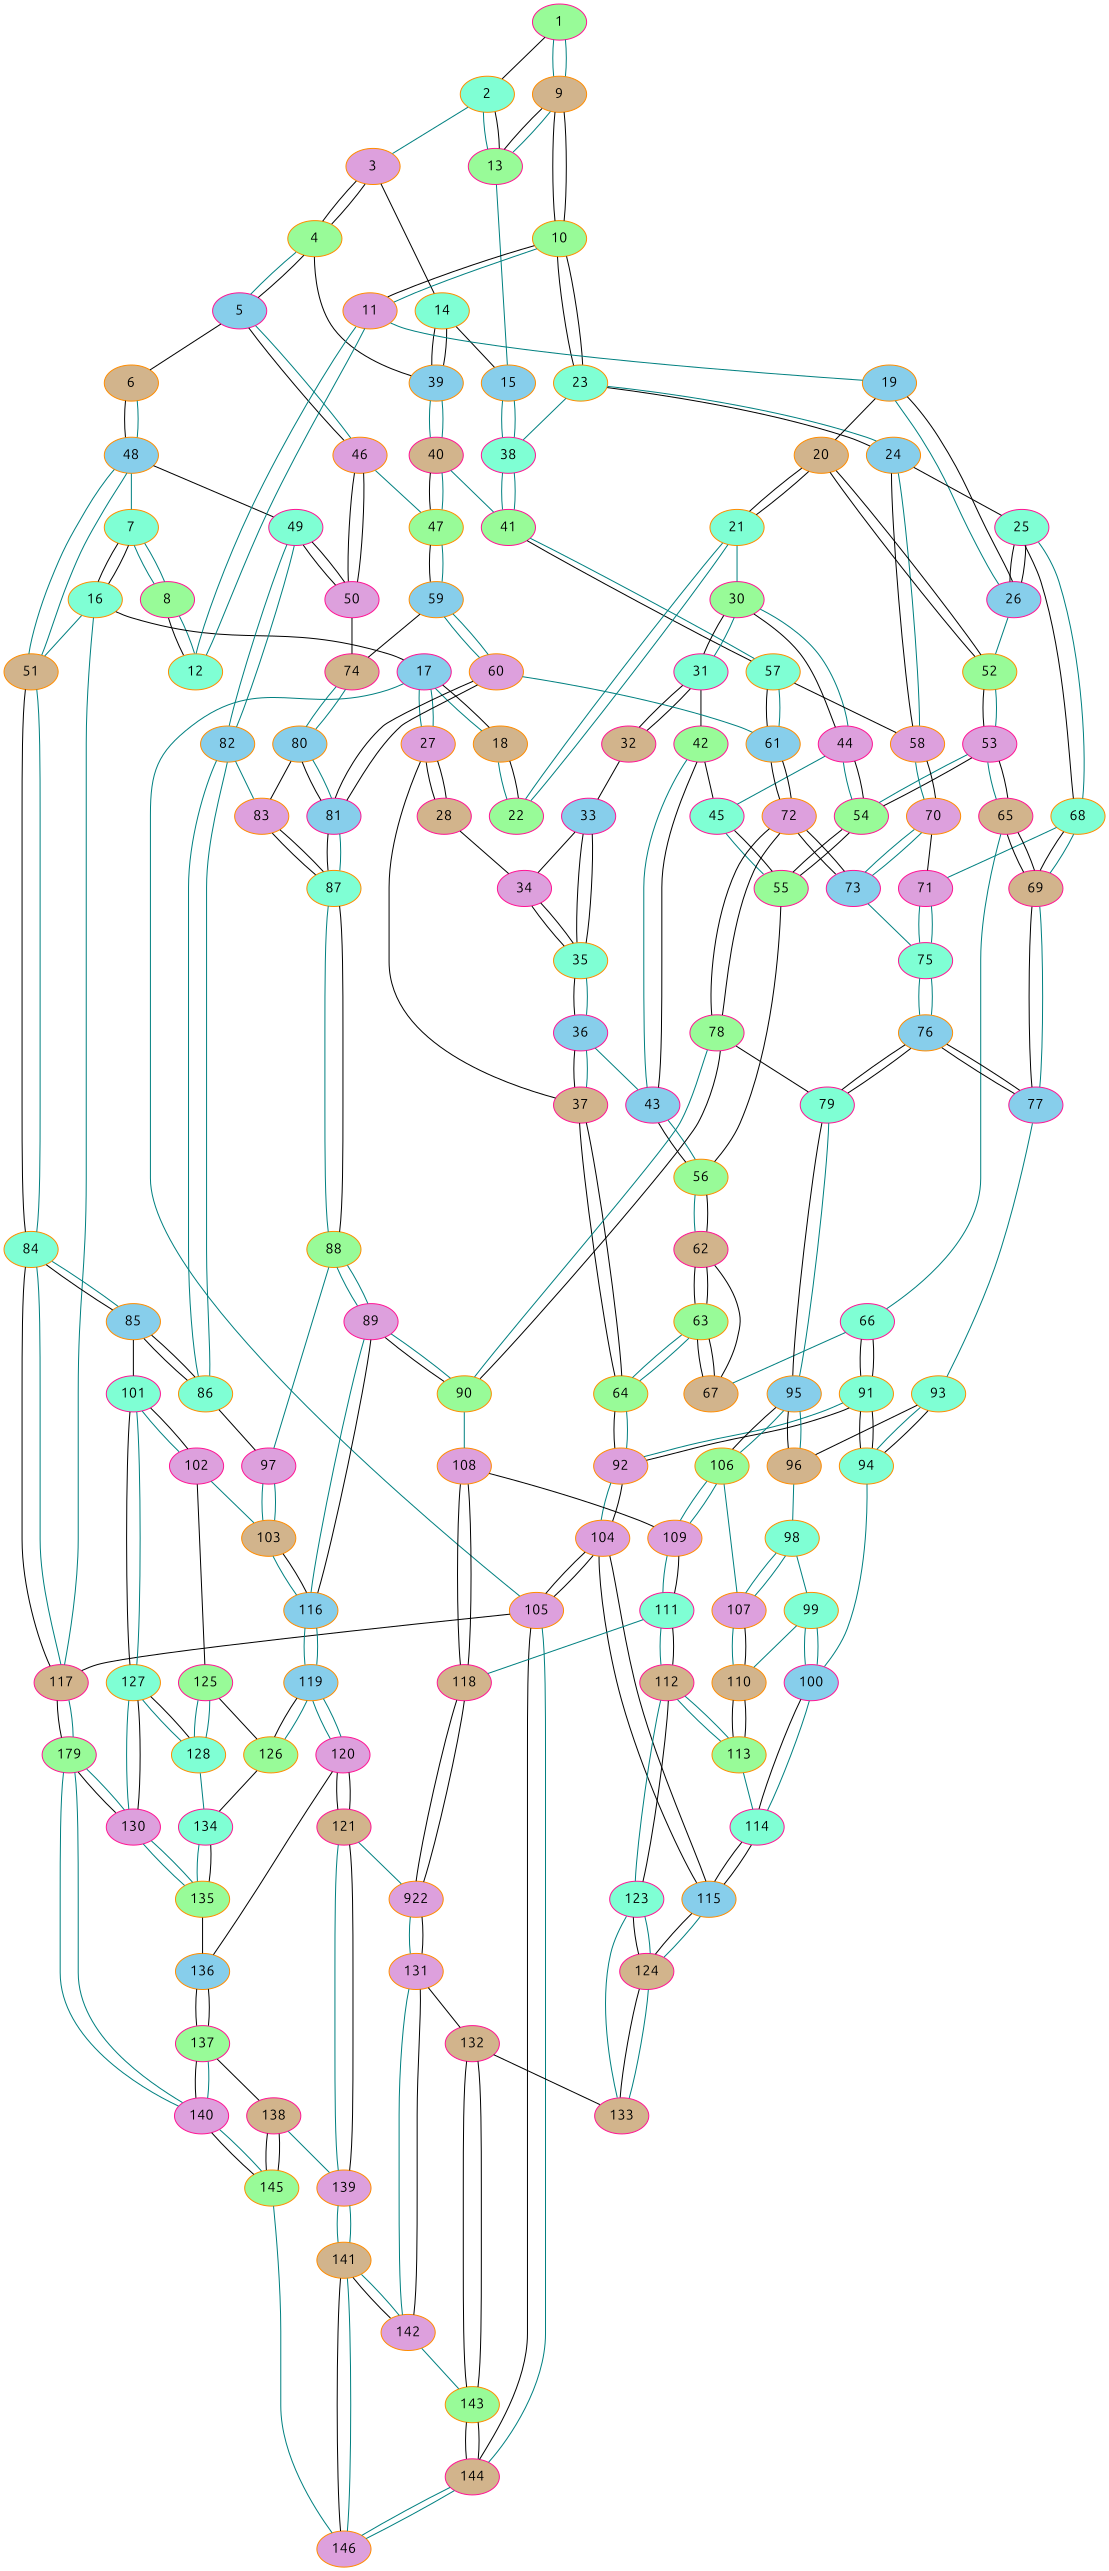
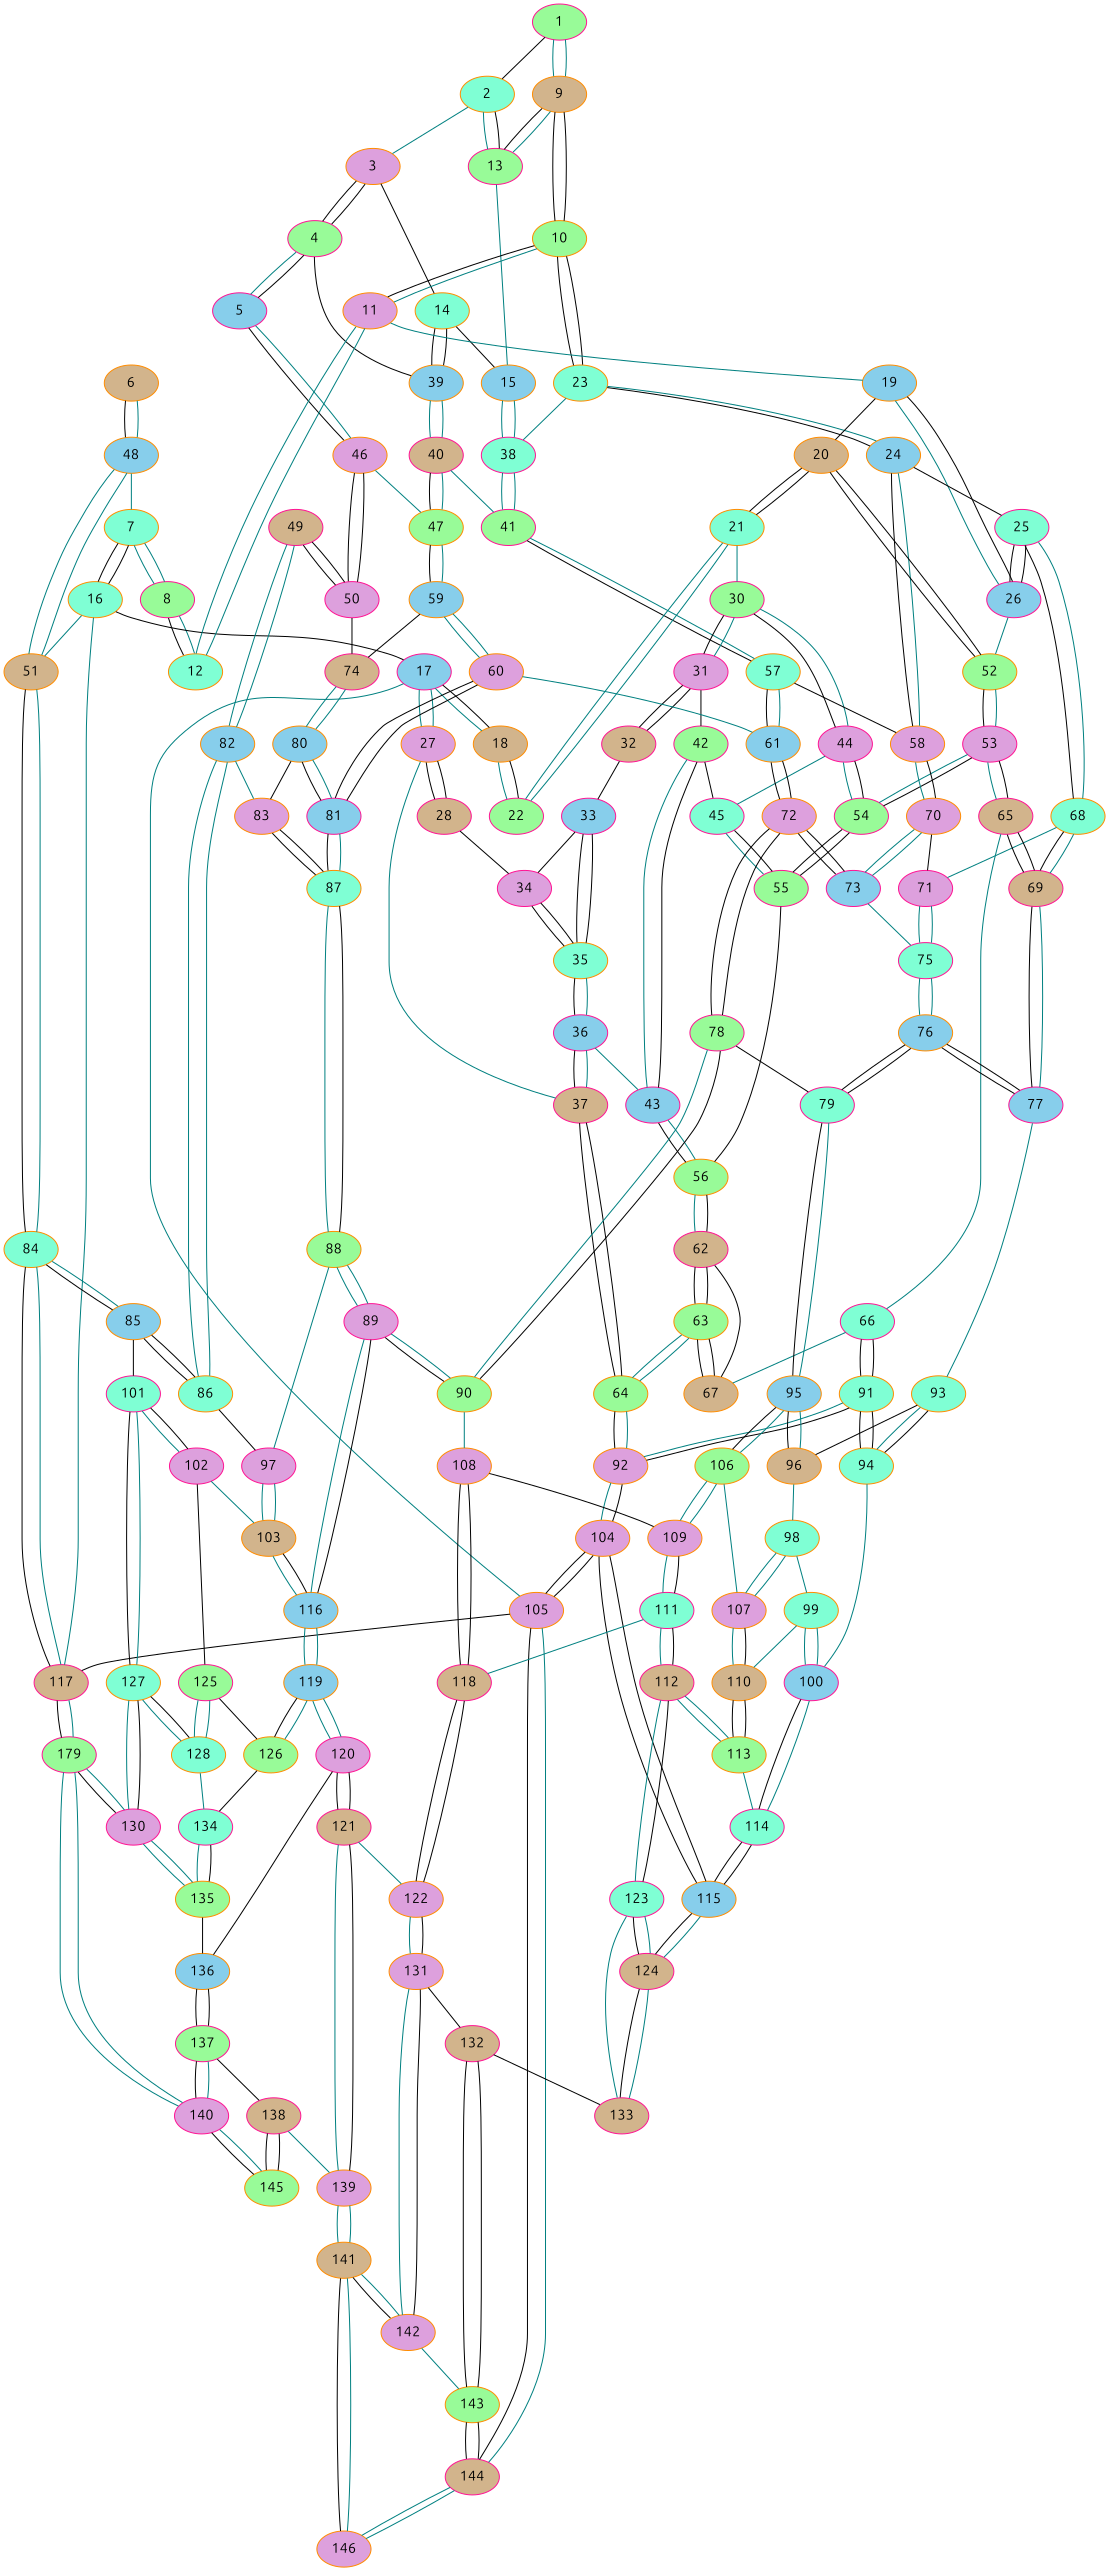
(315, 239) -> (315, 239)
(185, 347) -> none
(214, 491) -> none
(296, 527) -> (296, 527)
(701, 672) -> (701, 672)
(391, 974) -> (391, 974)
(416, 1899) -> (416, 1899)
(281, 2375) -> none
